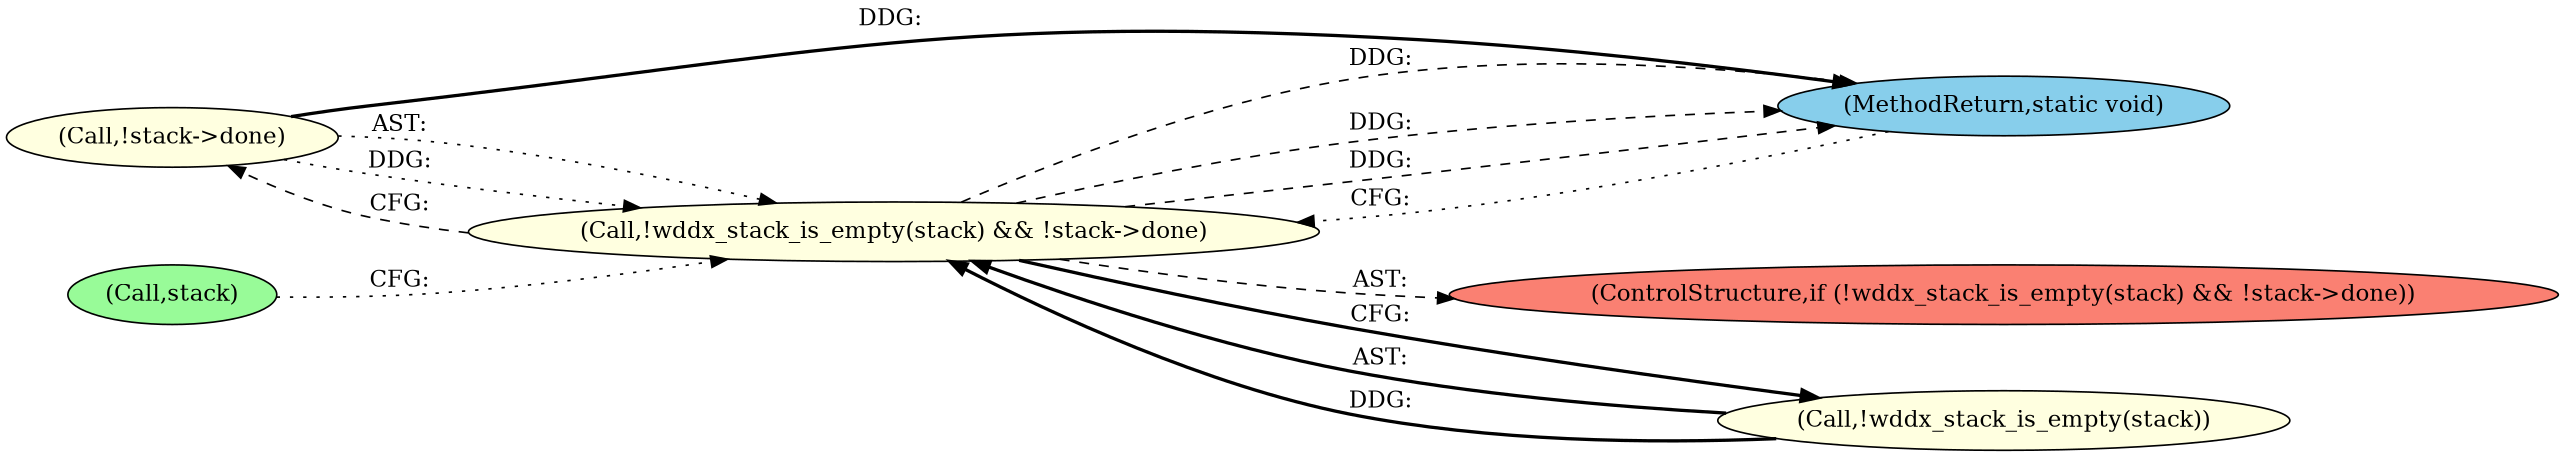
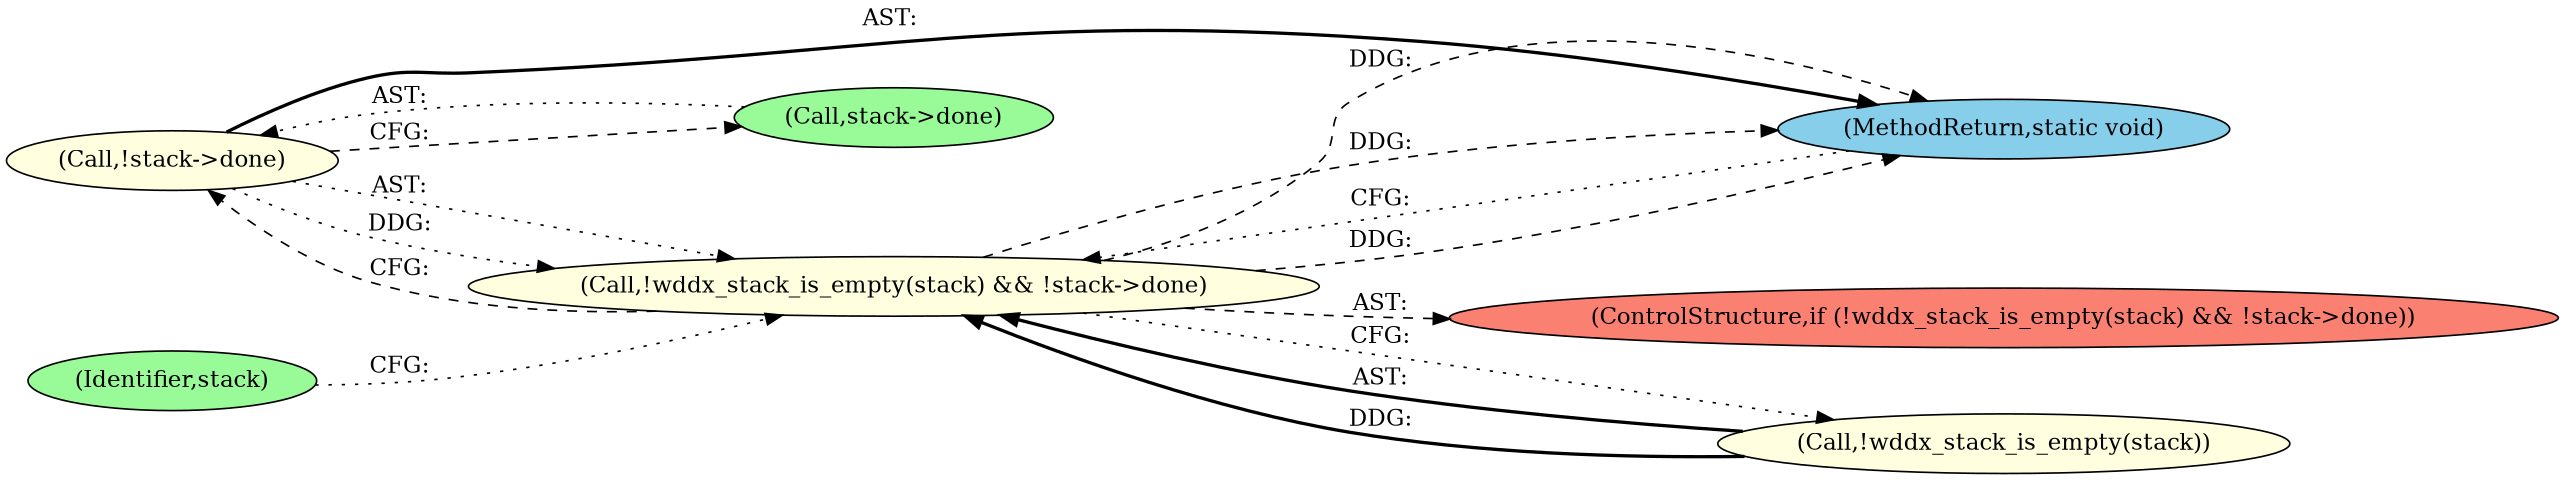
(894, 19) -> (894, 19)
none -> (894, 118)
(172, 295) -> (172, 381)
(1408, 338) -> (1450, 365)
